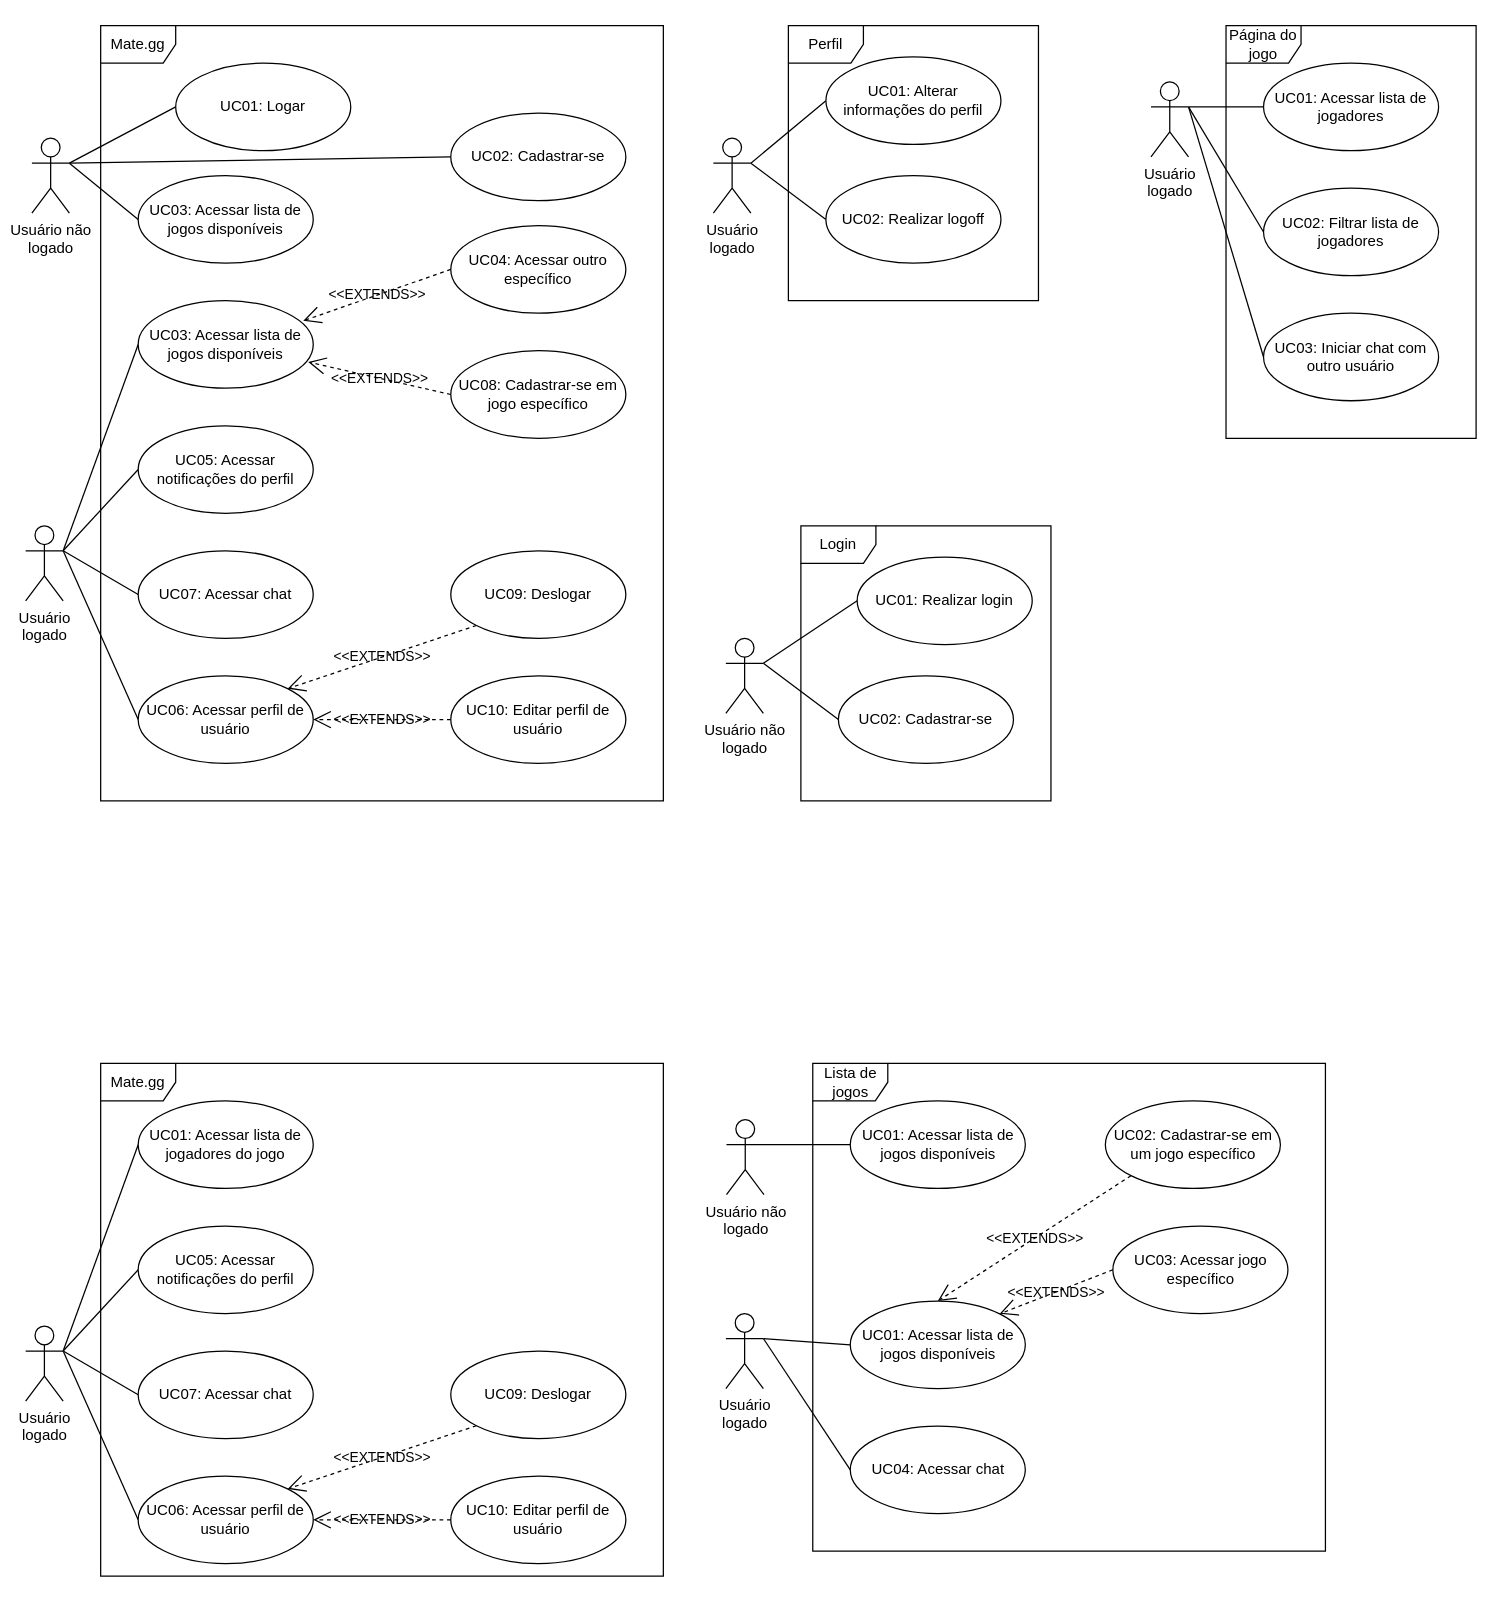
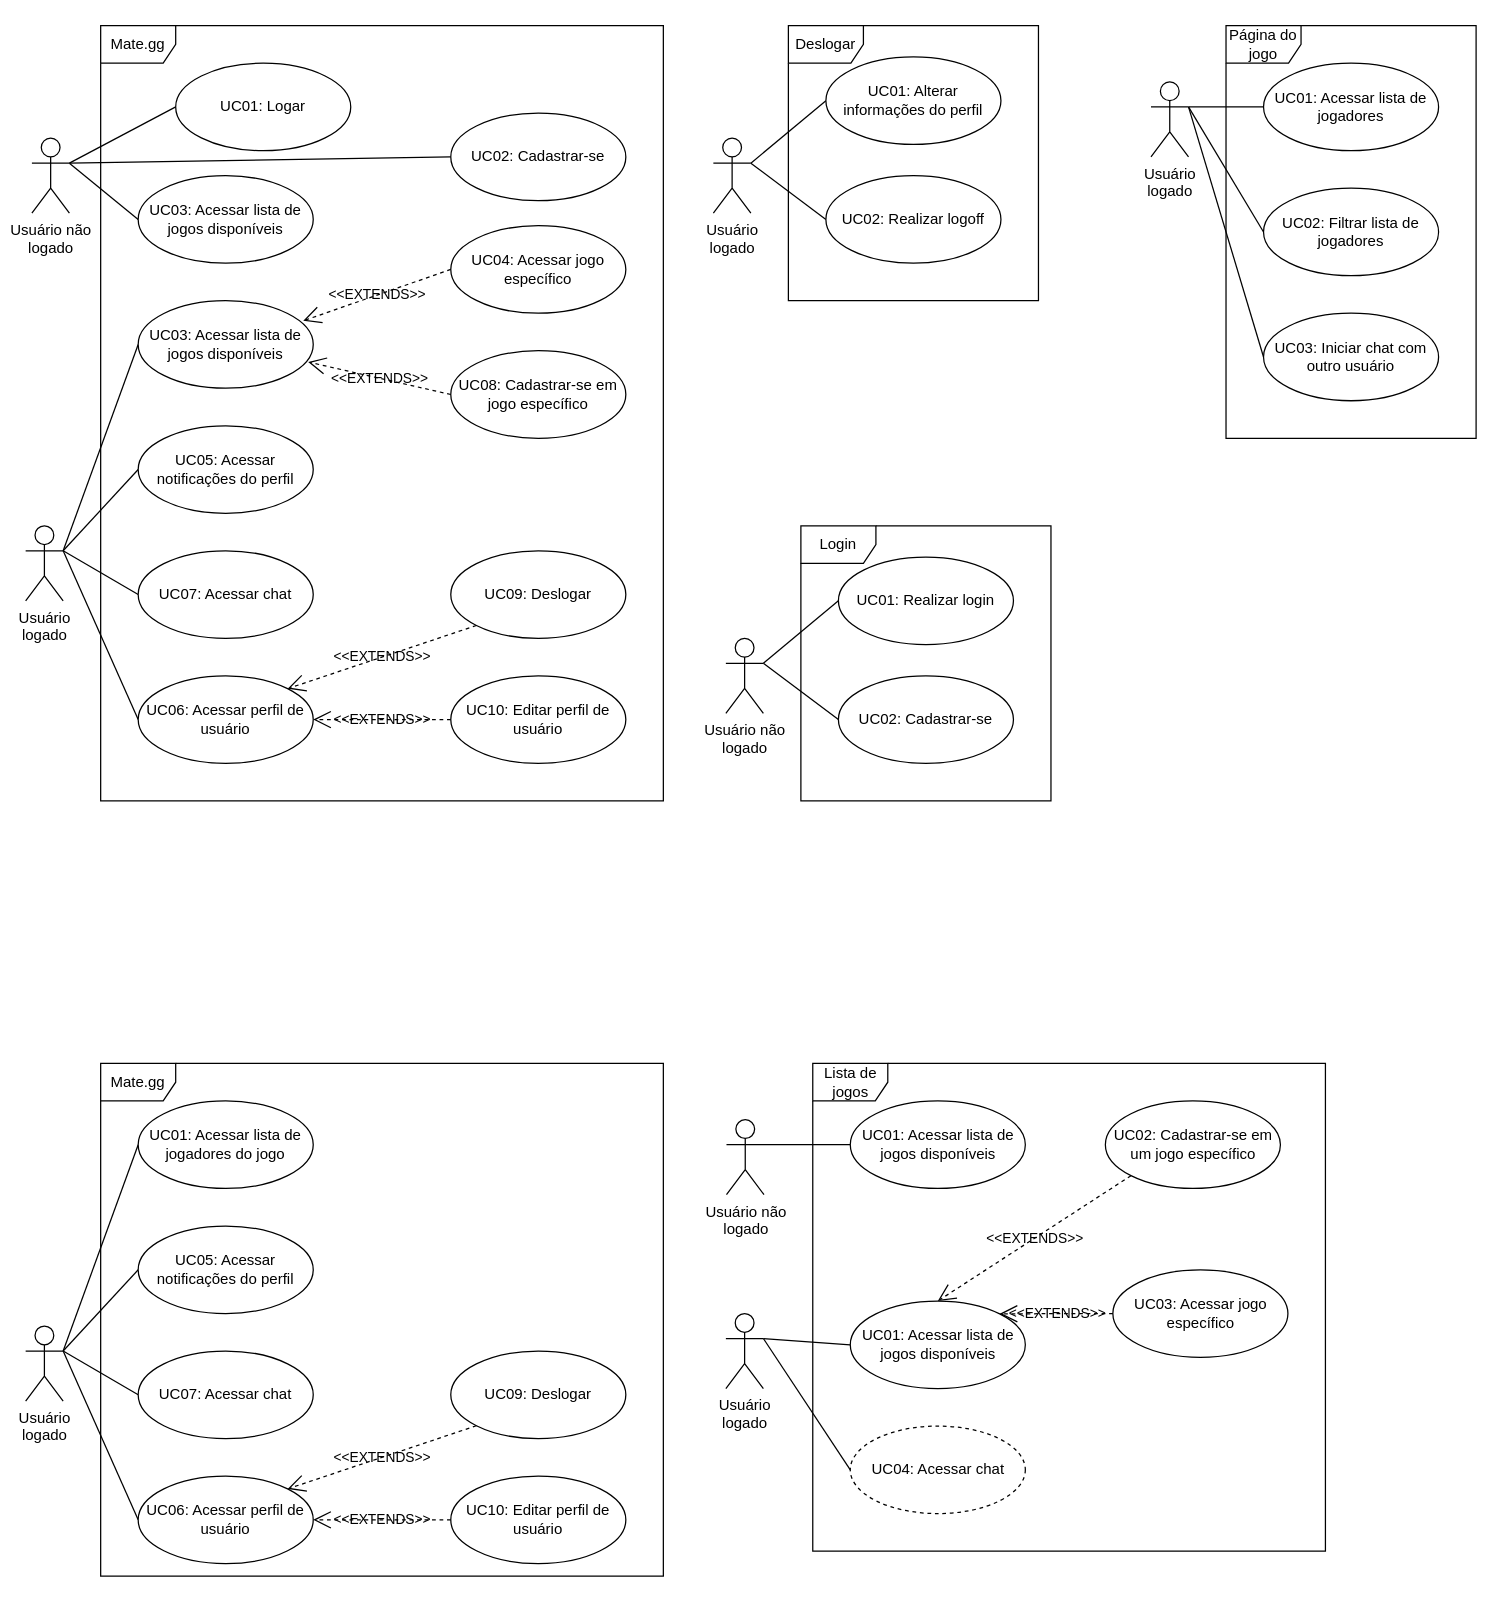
(826, 44) -> (826, 44)
(538, 269) -> (538, 269)
(944, 601) -> (926, 601)
(1200, 1269) -> (1200, 1313)
(938, 1469) -> (938, 1469)
